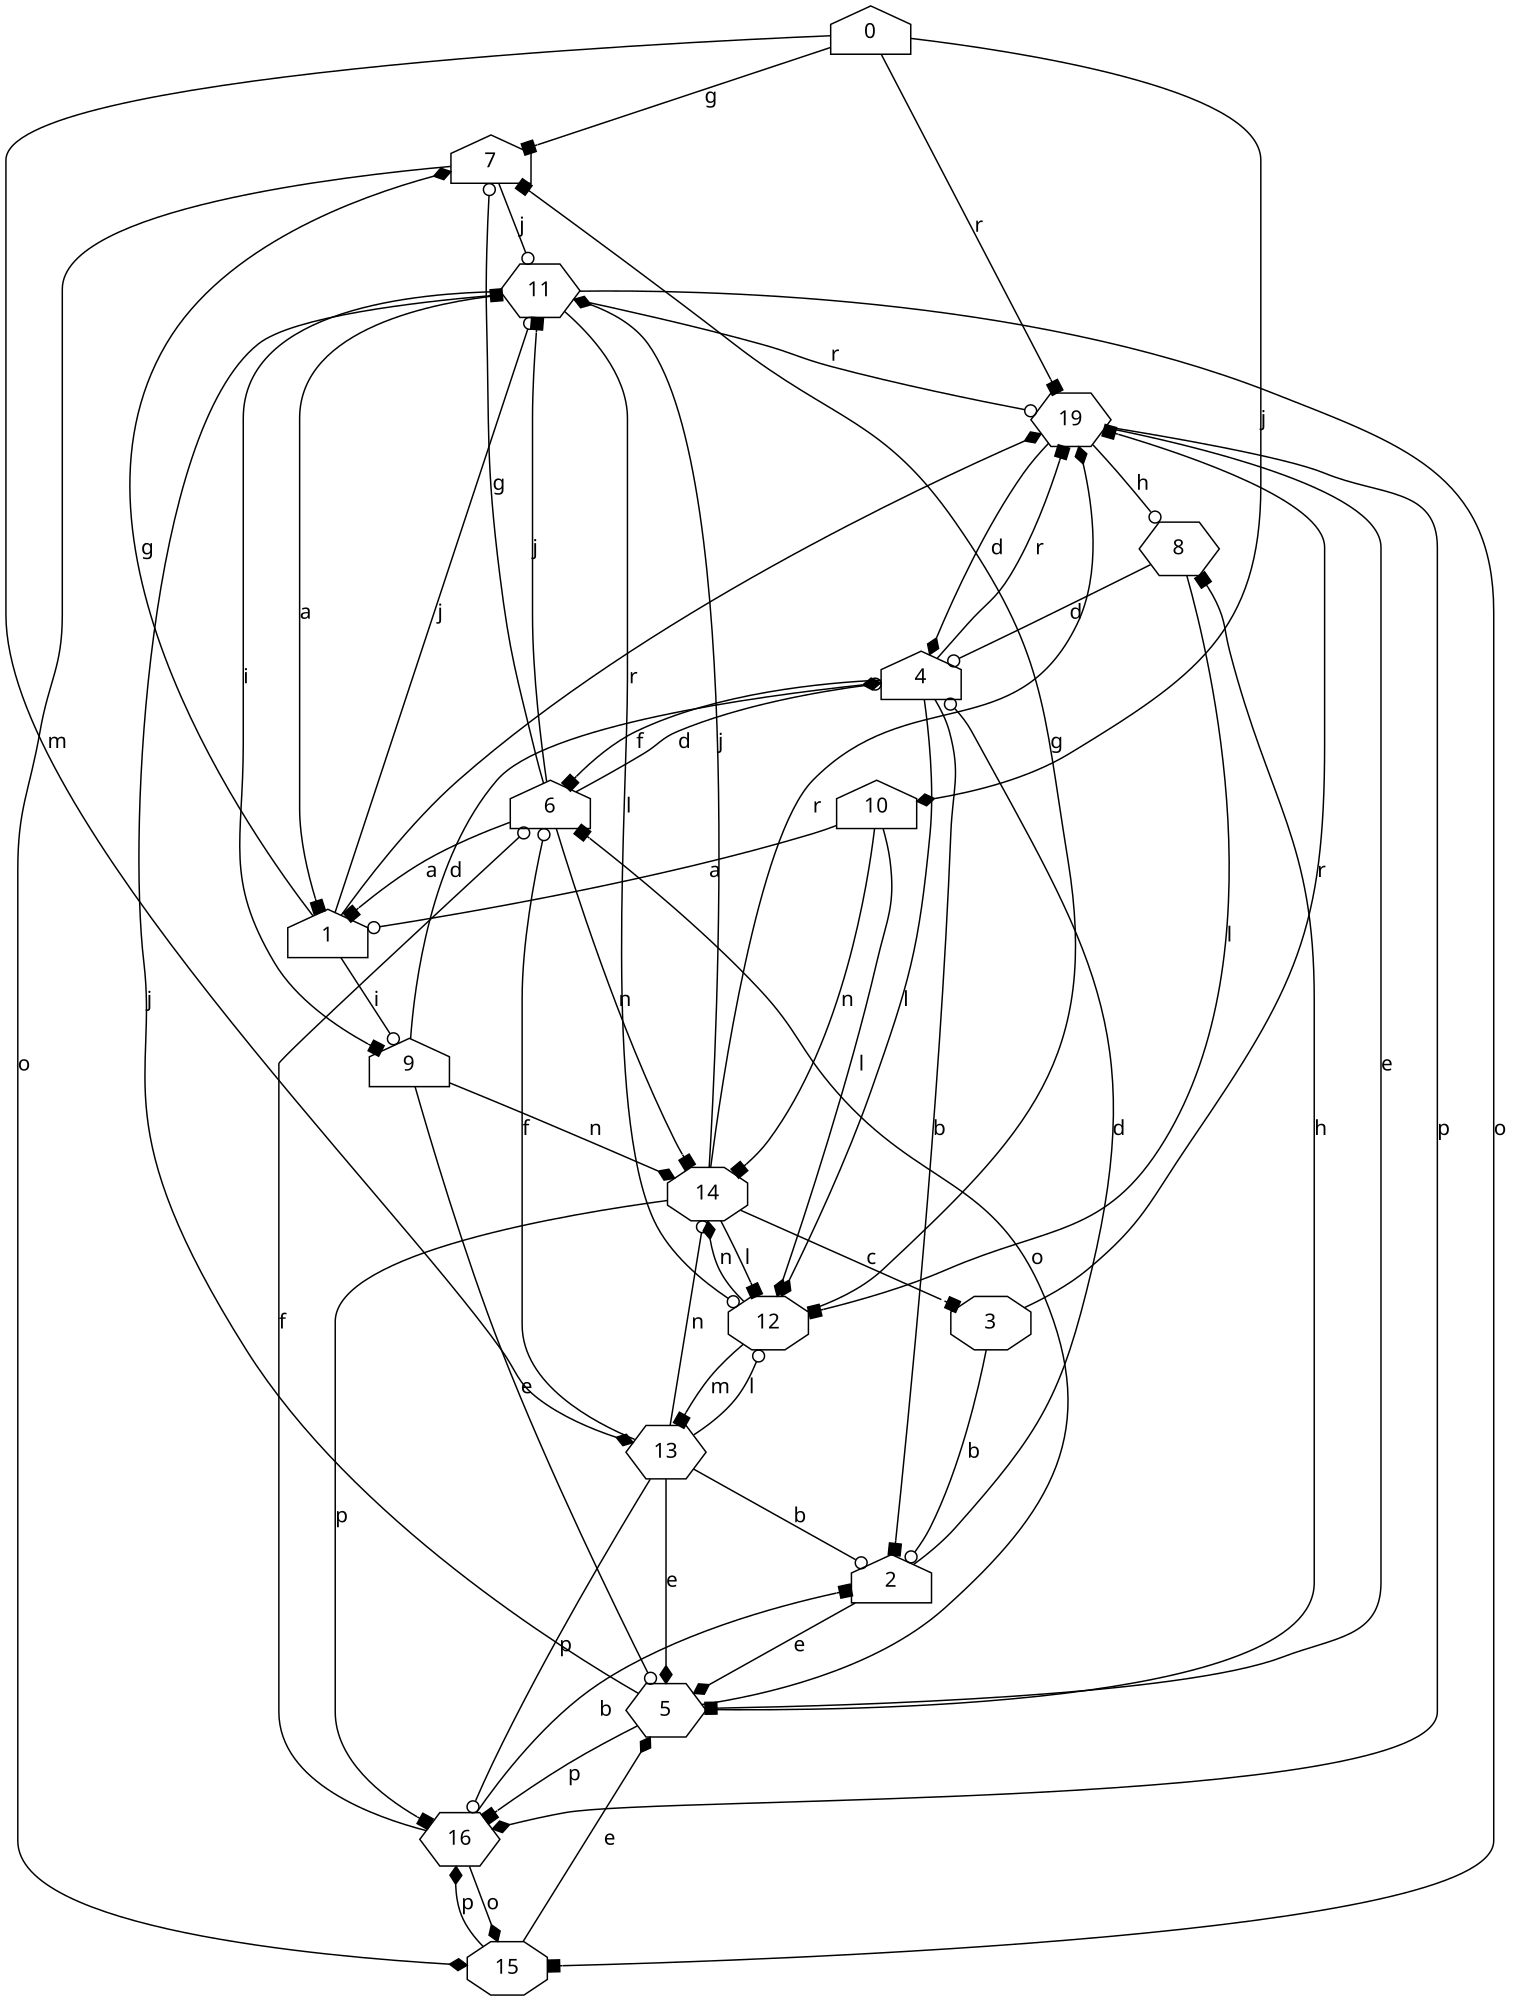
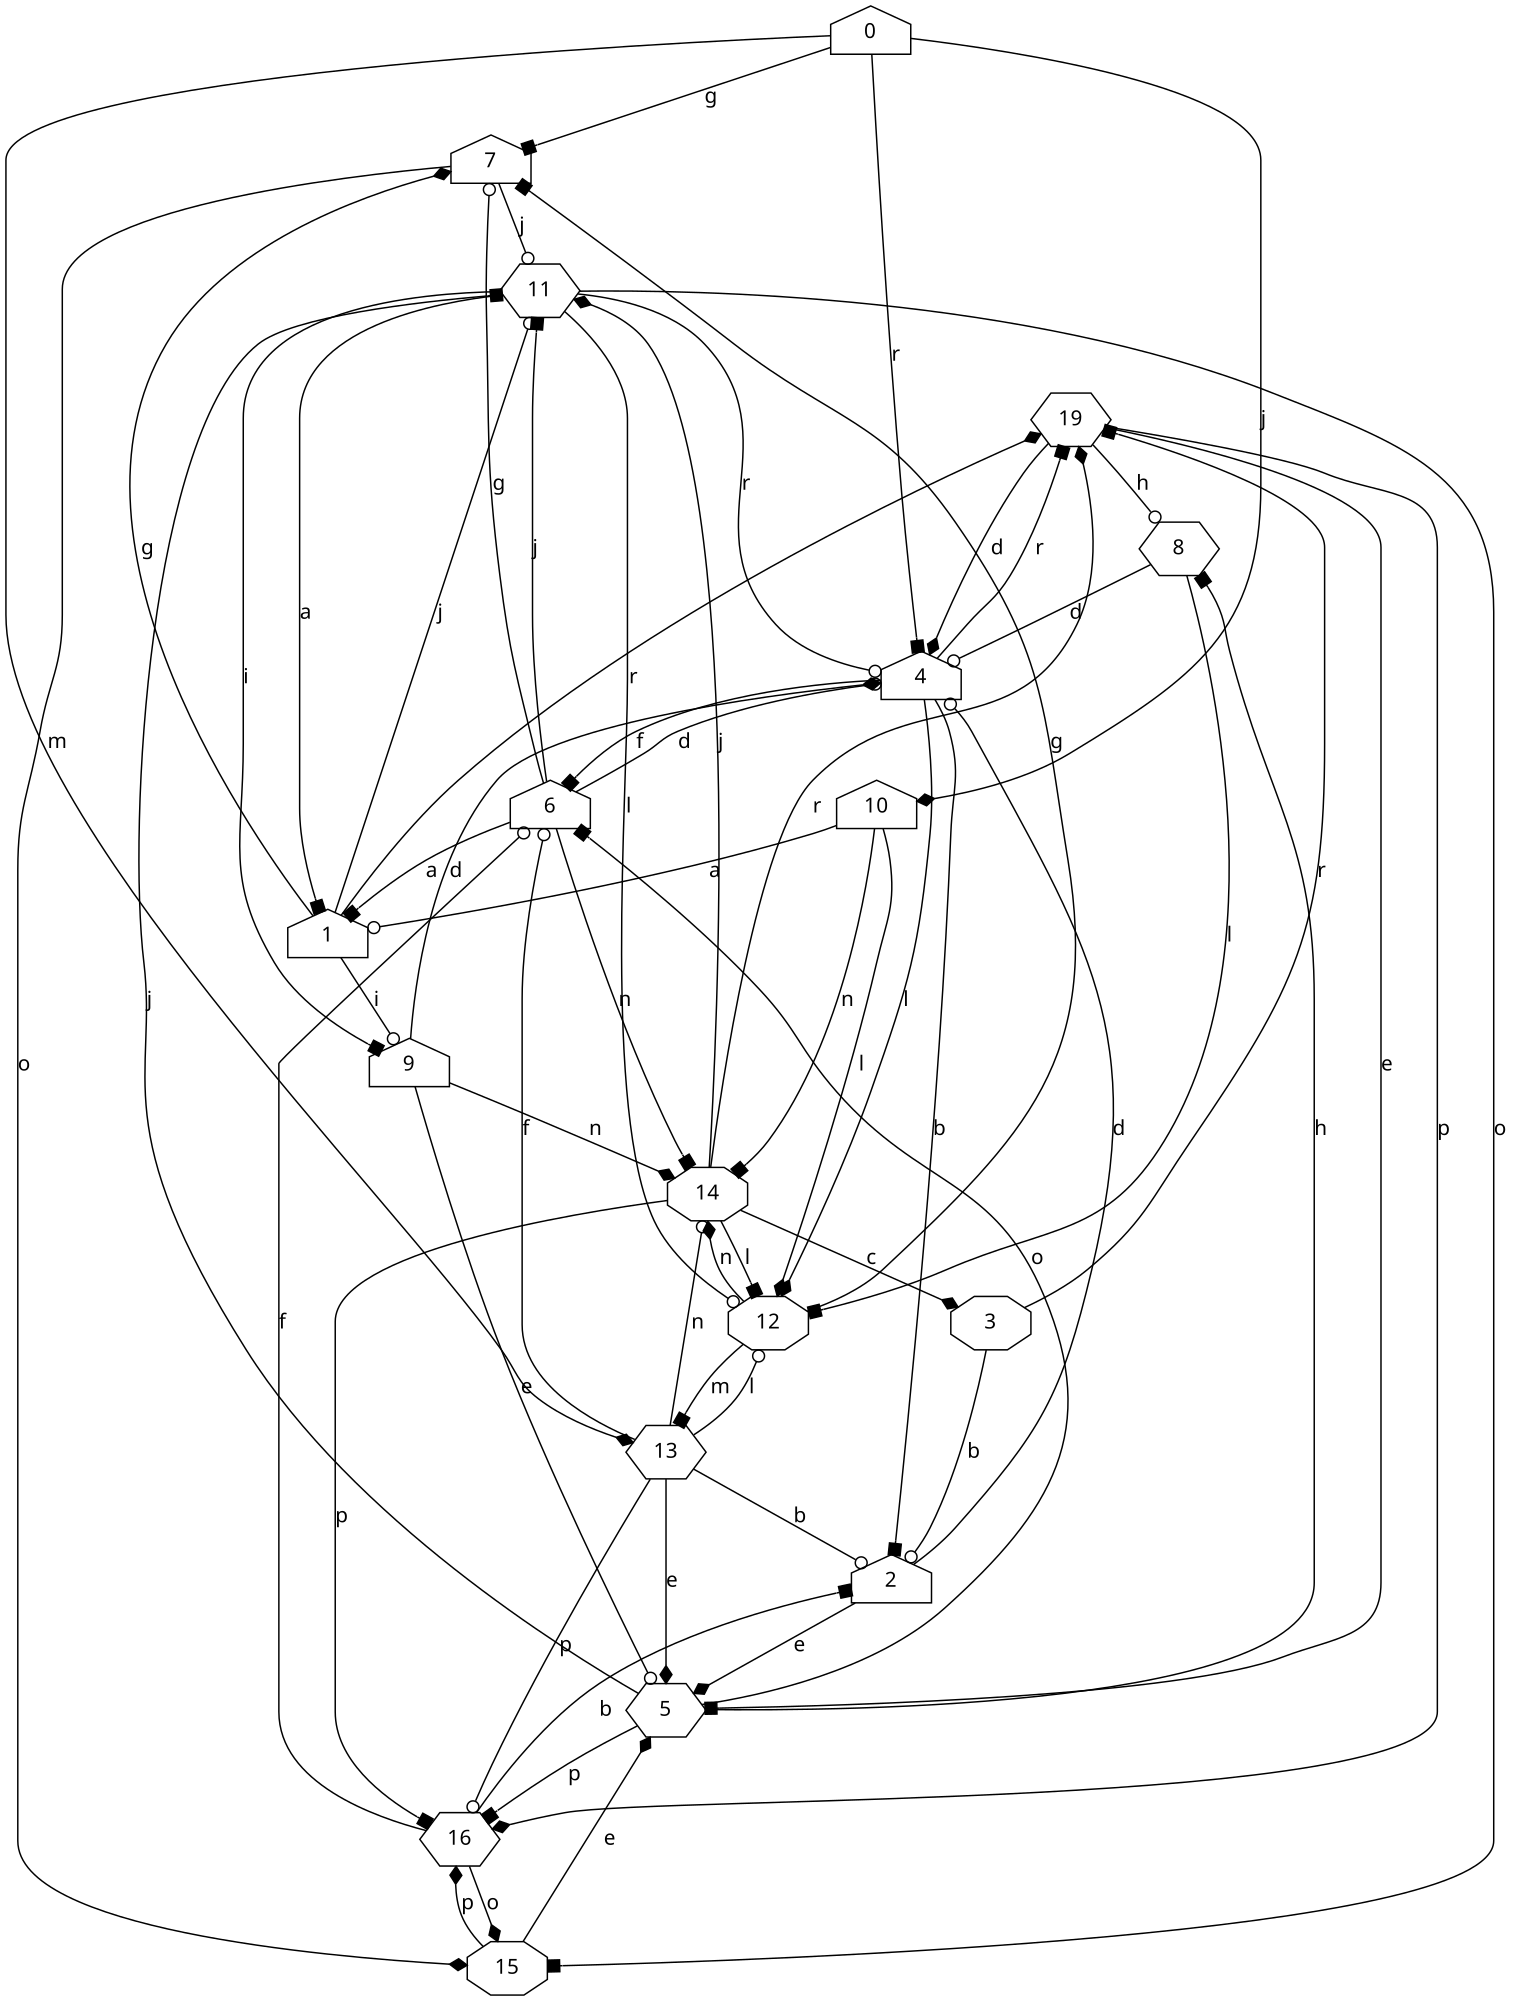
(966, 217) -> (890, 346)
(799, 356) -> (742, 467)
(841, 1255) -> (841, 1255)
